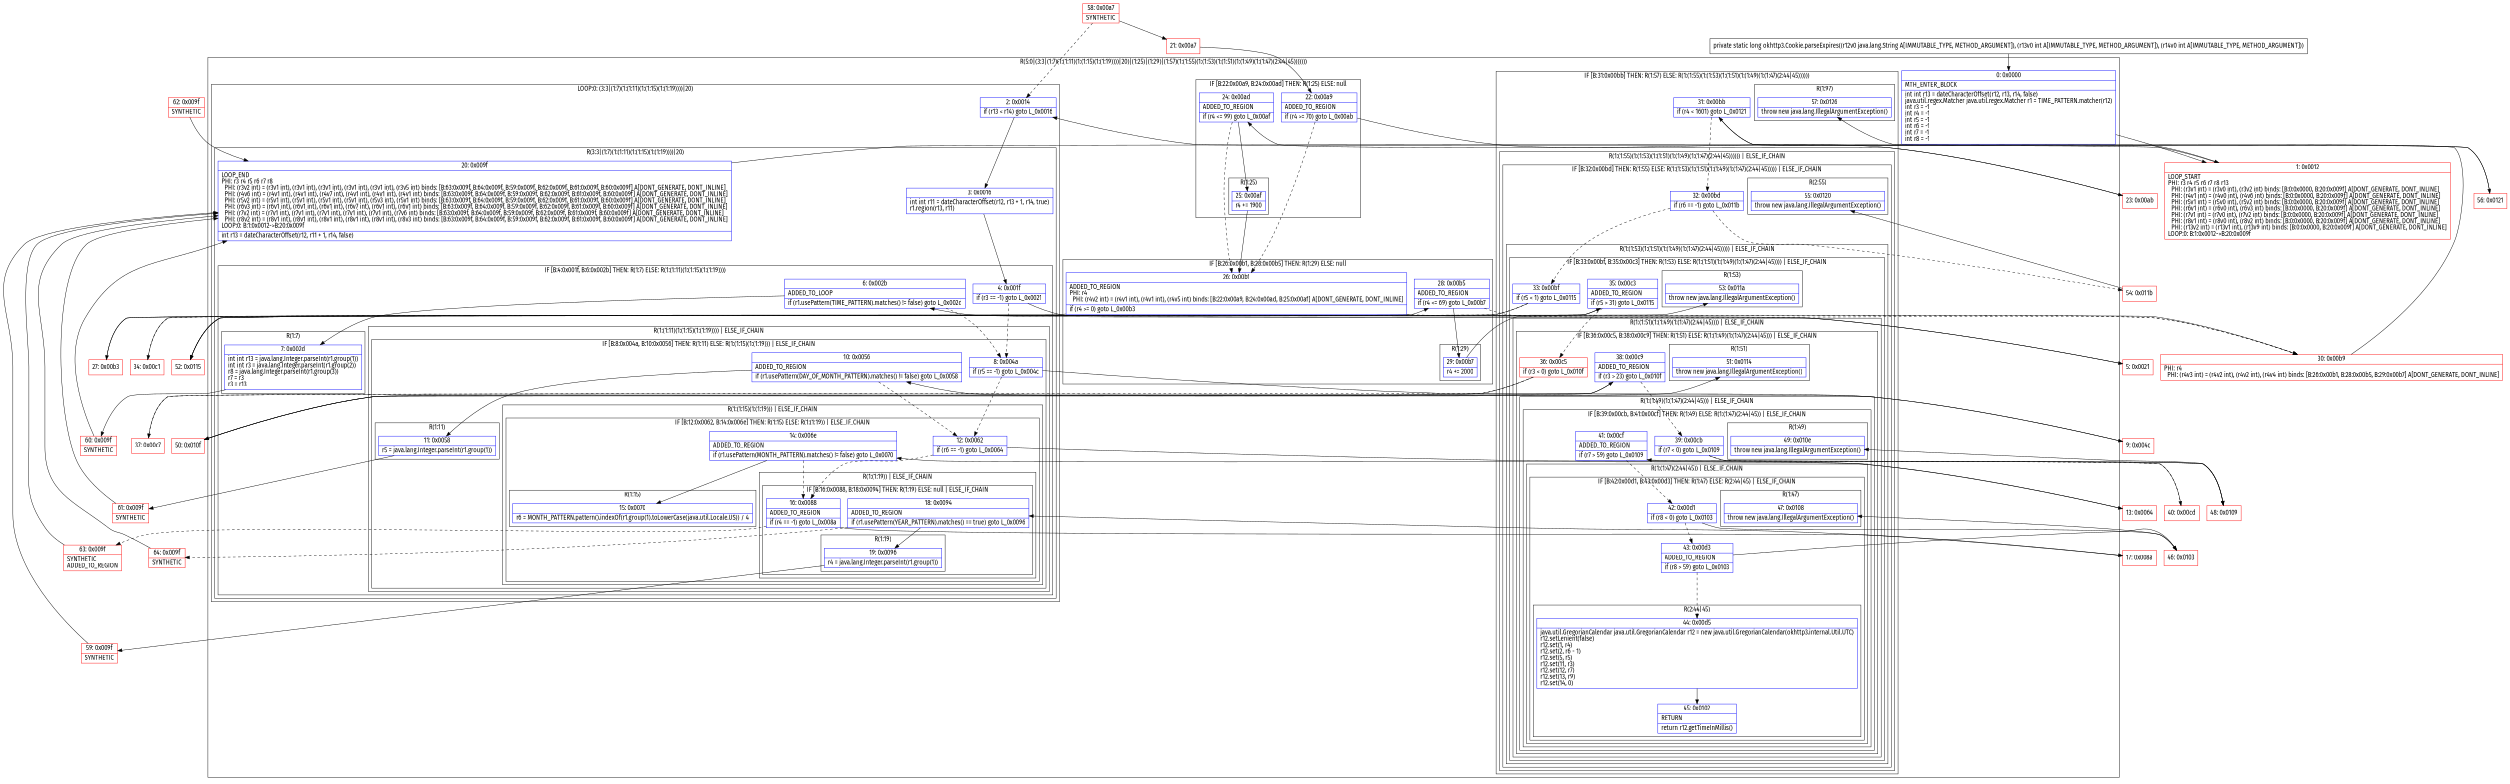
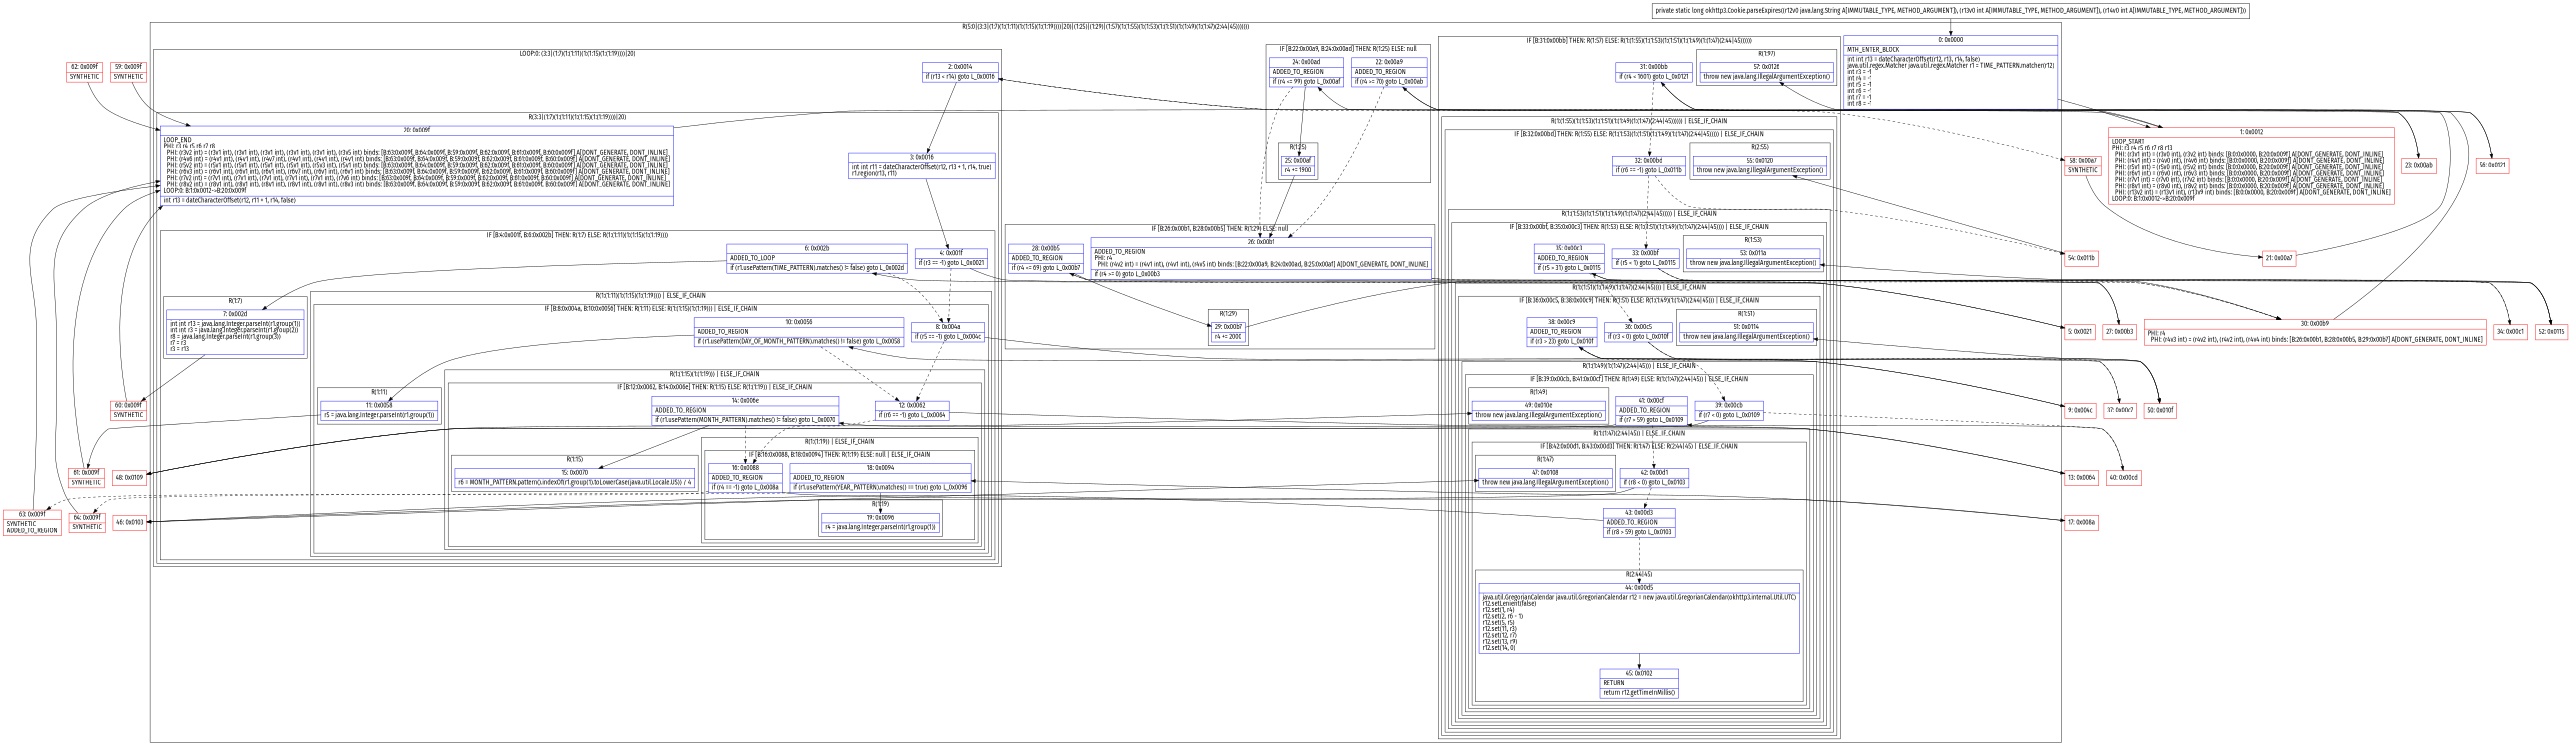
(1059, 61) -> (1531, 110)
(1554, 367) -> (1638, 332)
(473, 608) -> none
